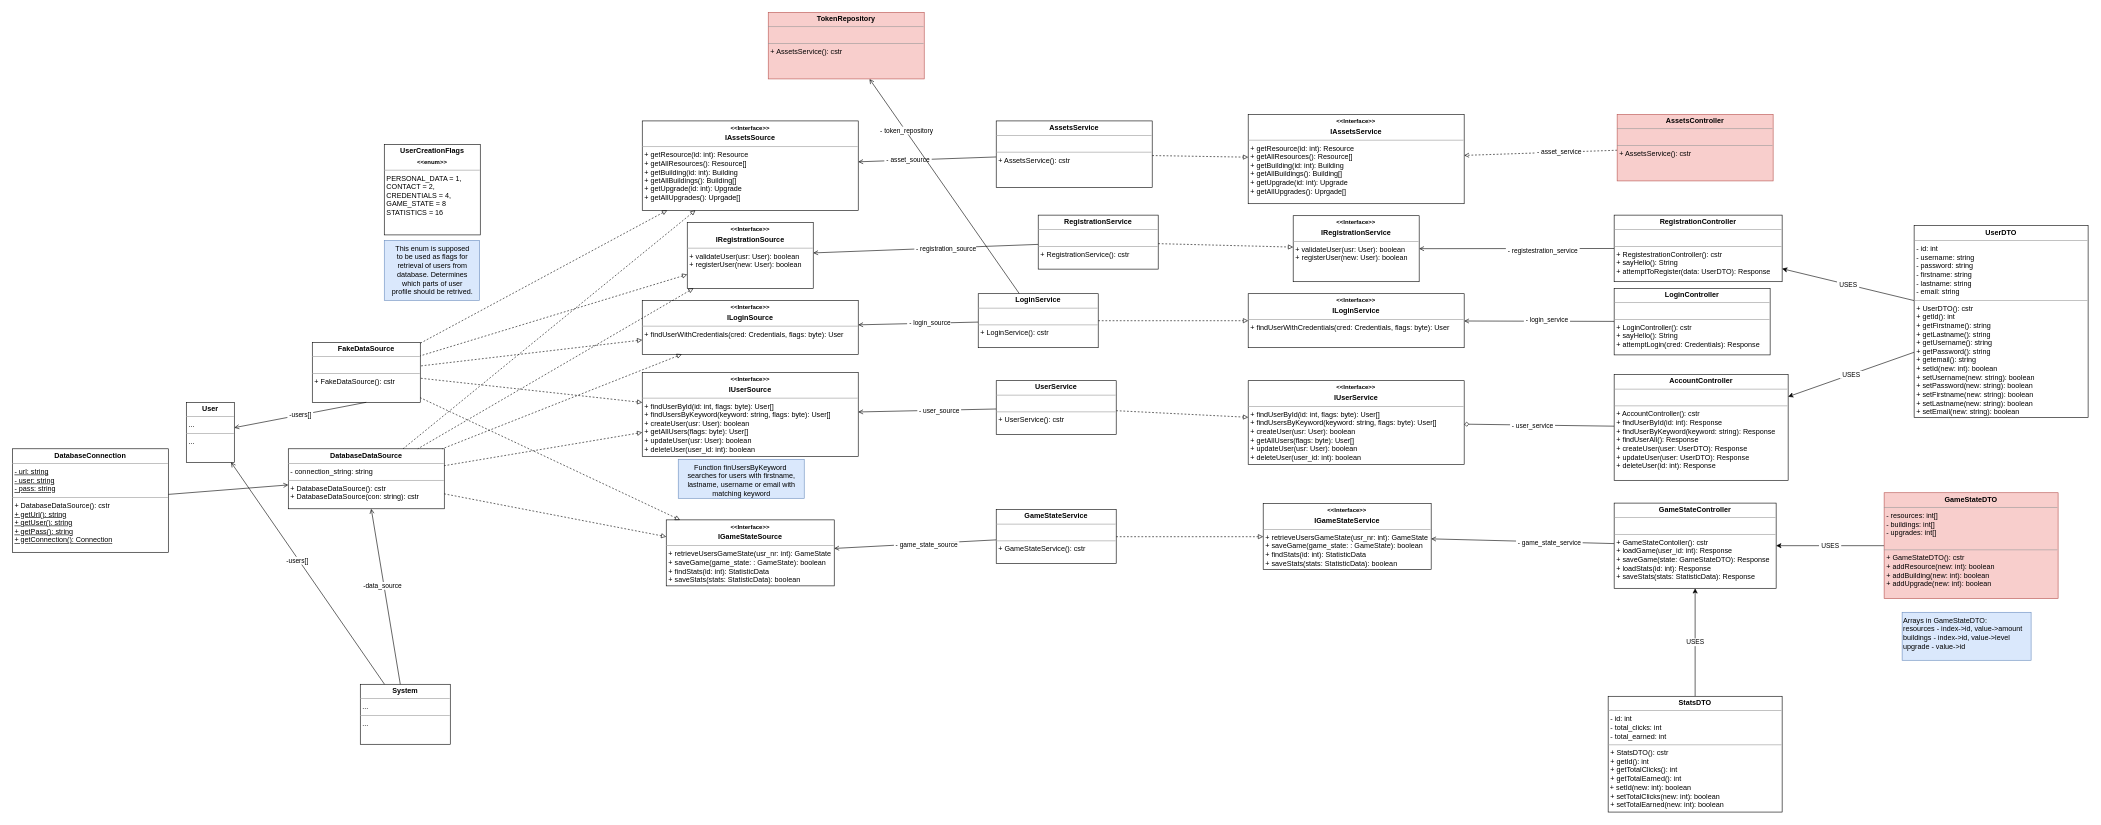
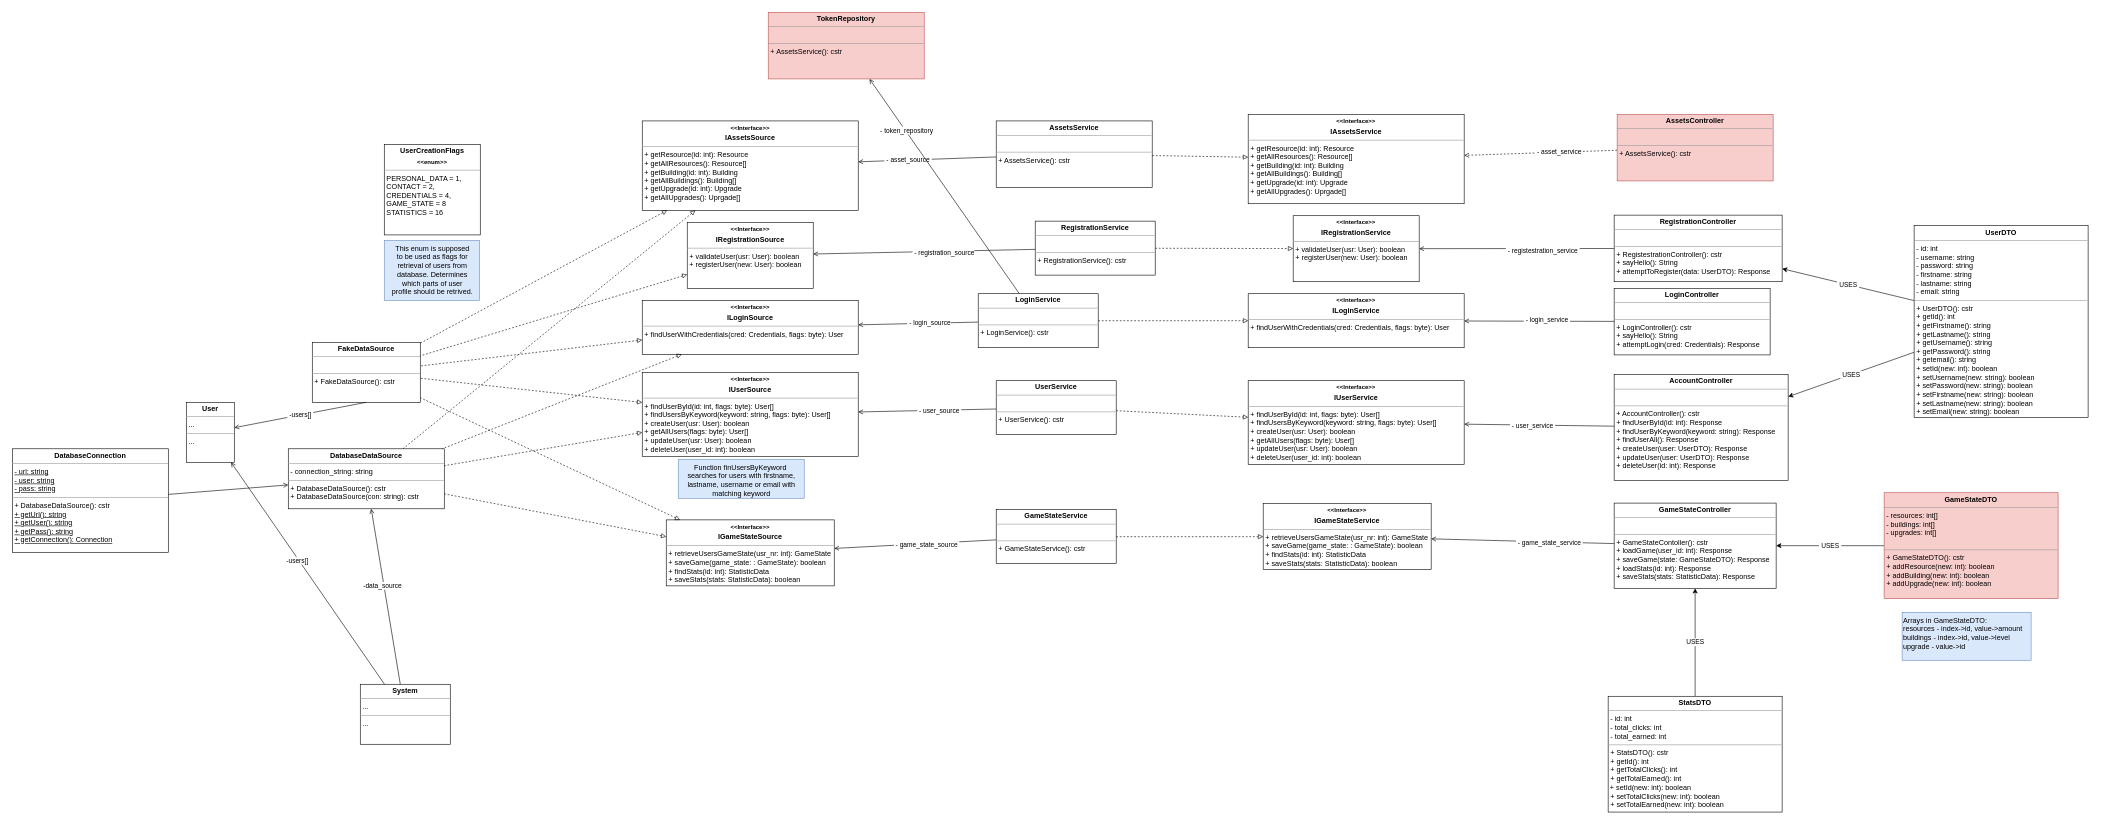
(1098, 242) -> (1095, 248)
(554, 370) -> none
(1470, 424) -> (1468, 424)
